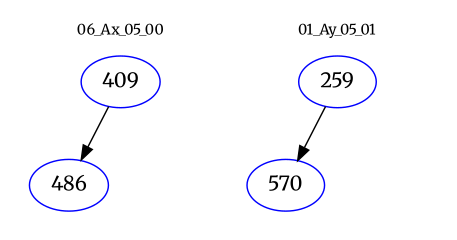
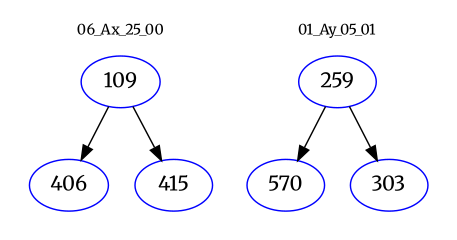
(121, 31) -> (121, 31)
(121, 82) -> (121, 82)
(69, 185) -> (69, 185)
none -> (174, 185)
none -> (389, 185)
